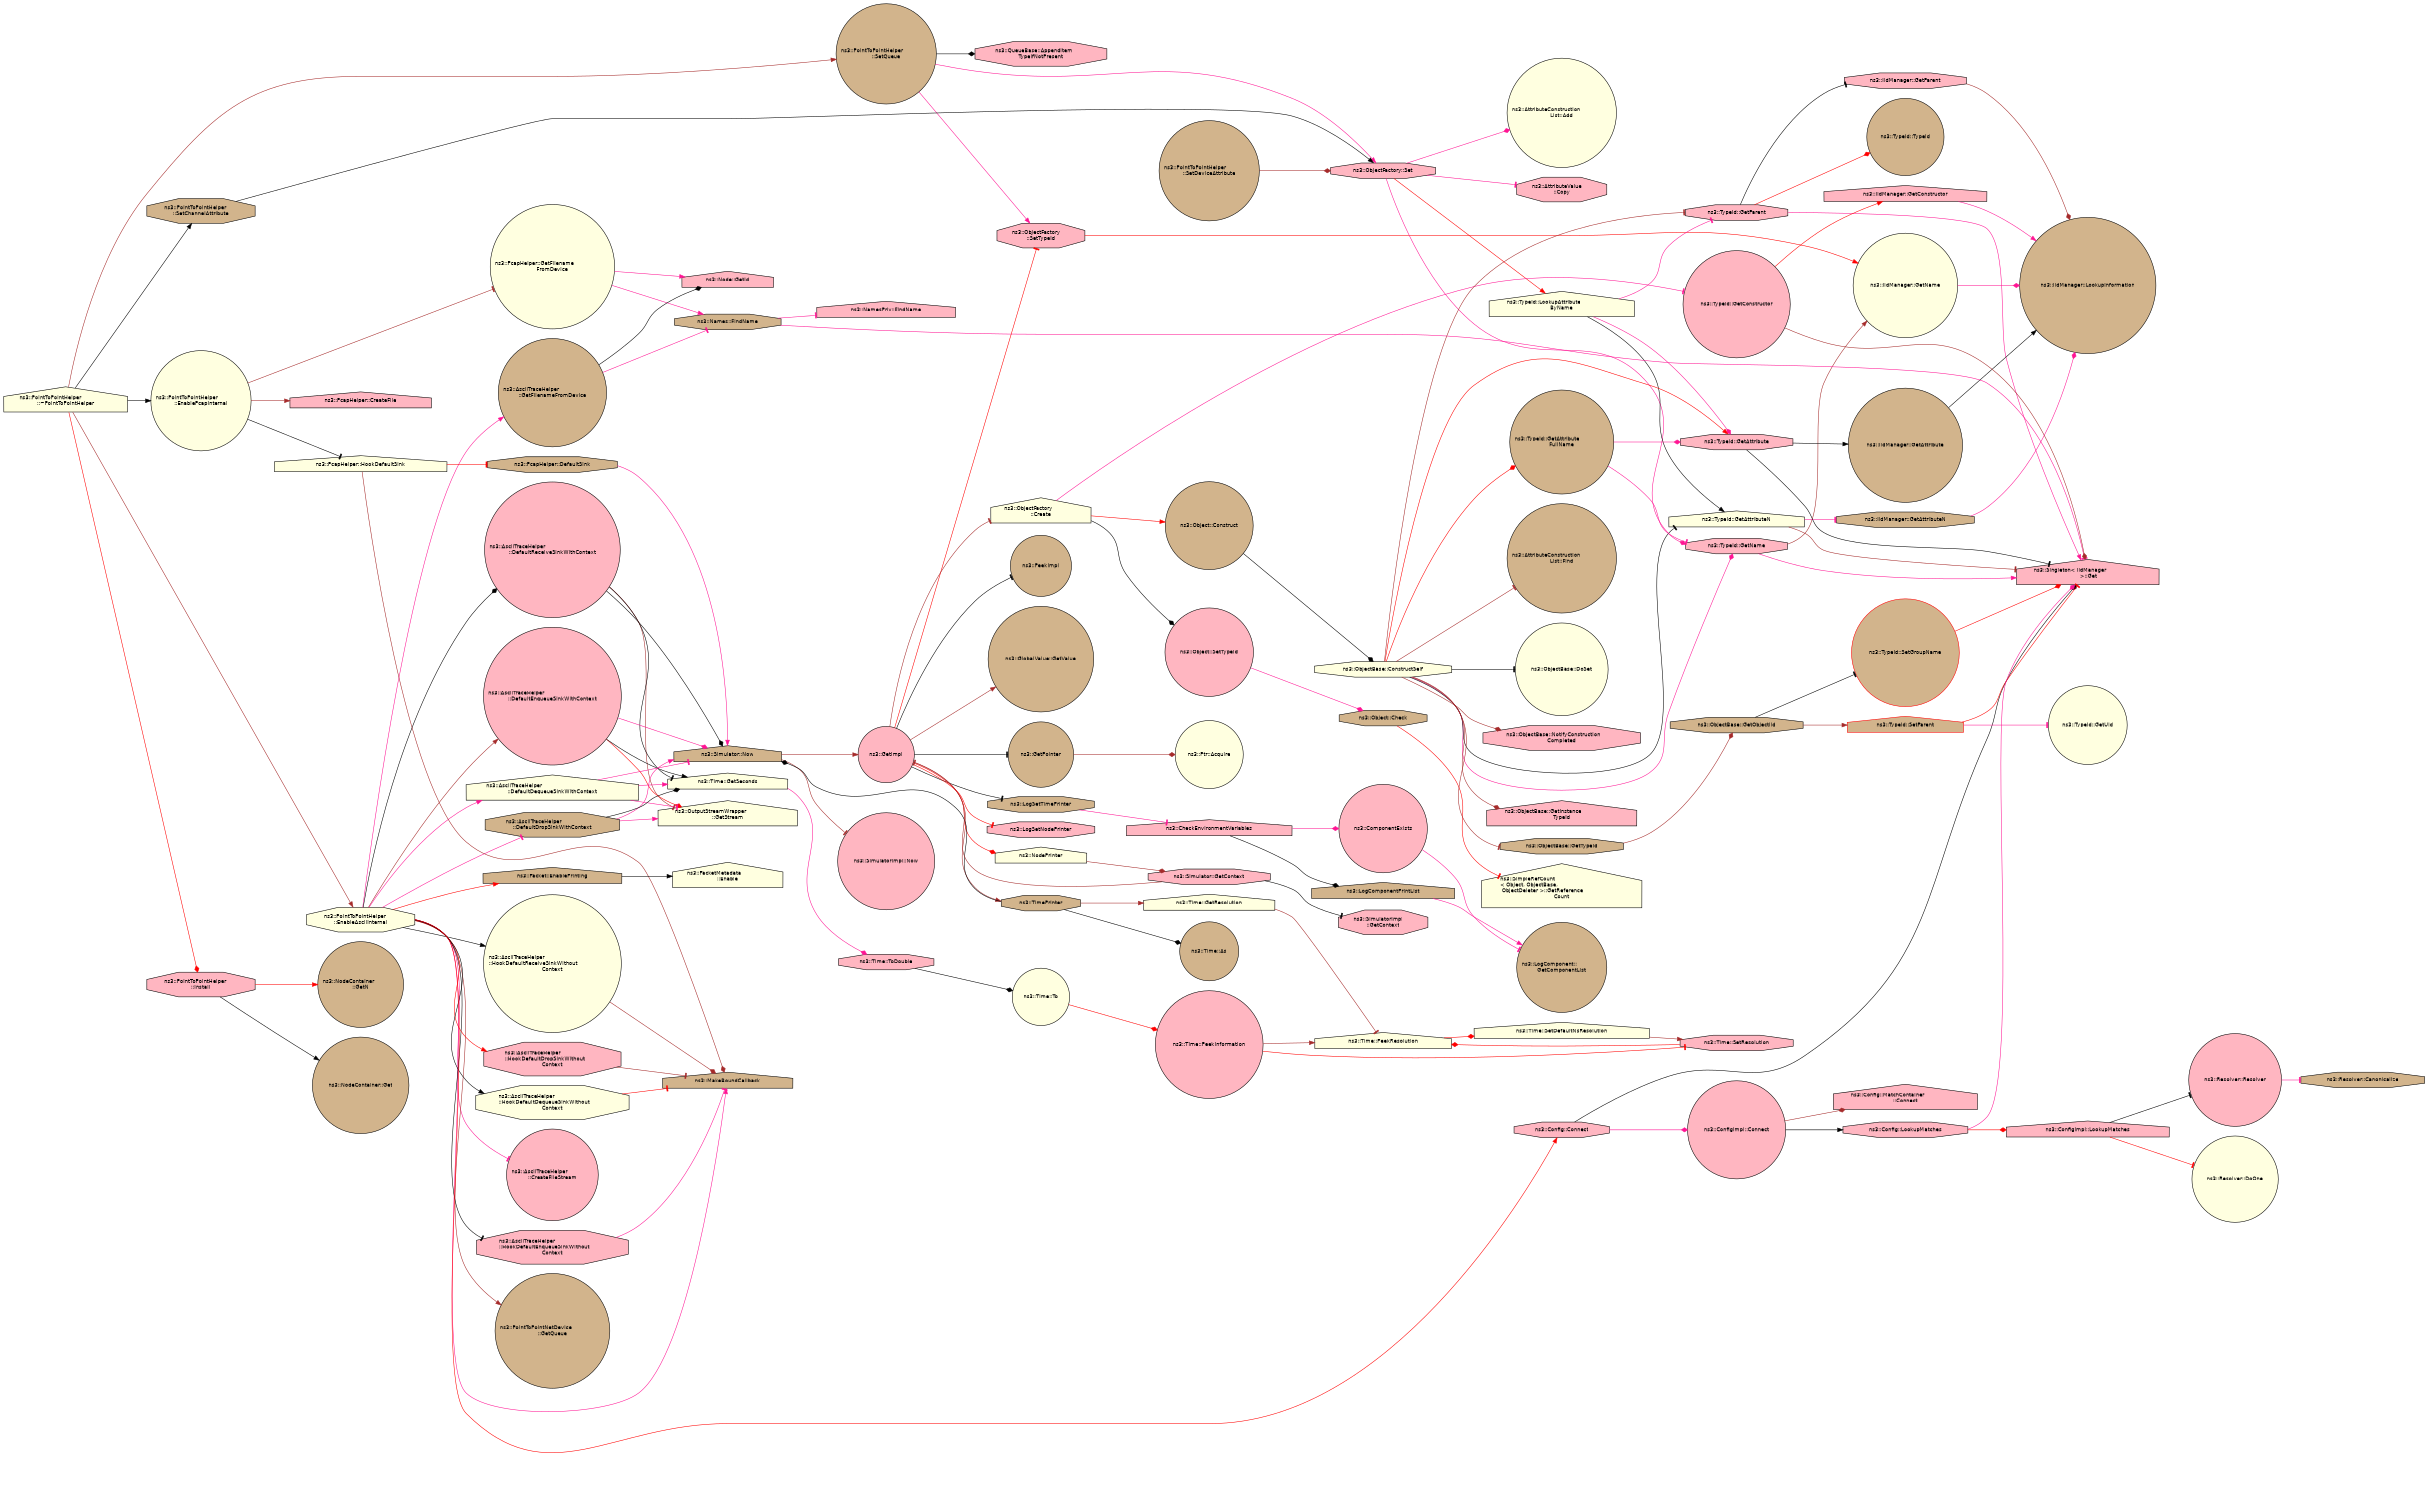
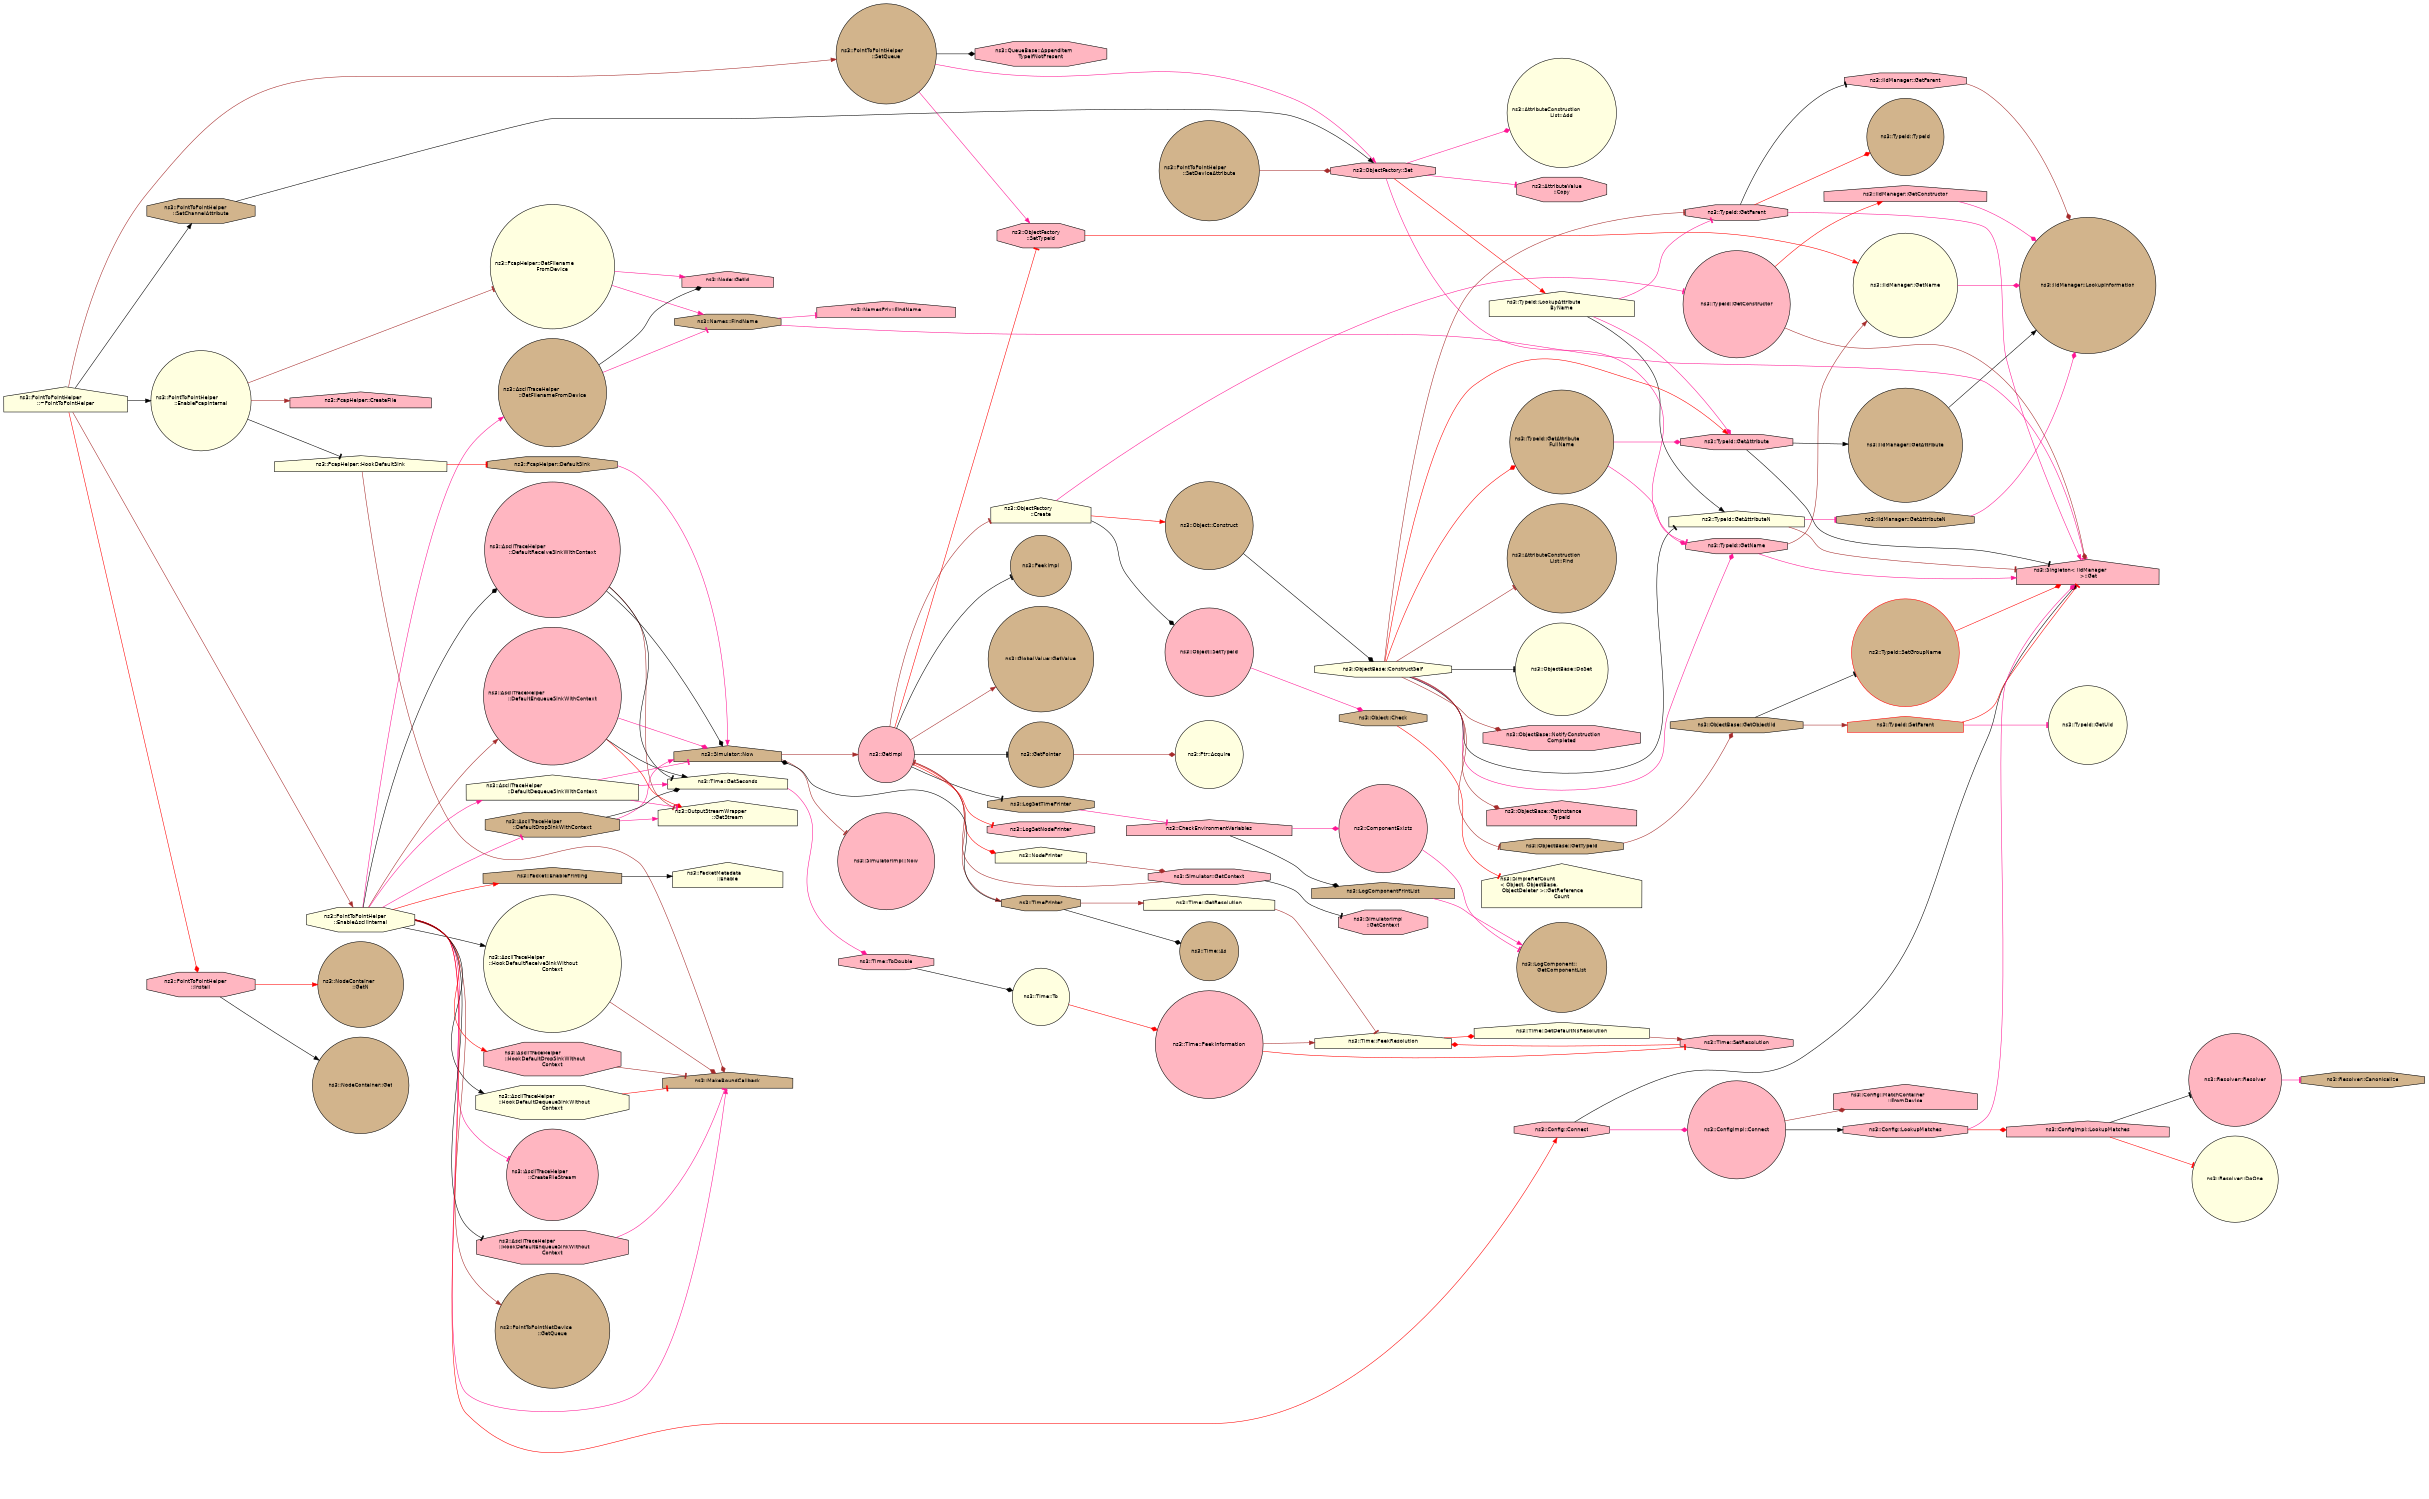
(1997, 216) -> (1997, 216)
(1905, 1098) -> (1905, 1098)
